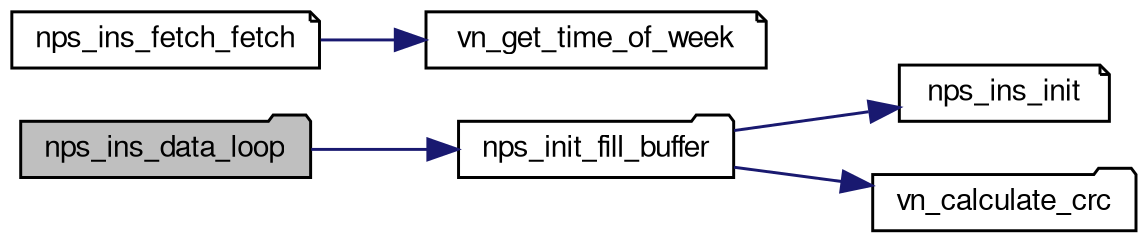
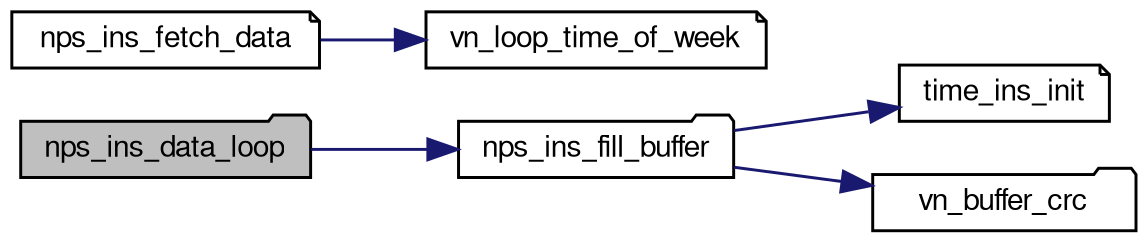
(166, 40) -> (166, 40)
(596, 40) -> (596, 40)
(1004, 93) -> (1004, 93)
(596, 149) -> (596, 149)
(1004, 203) -> (1004, 203)
